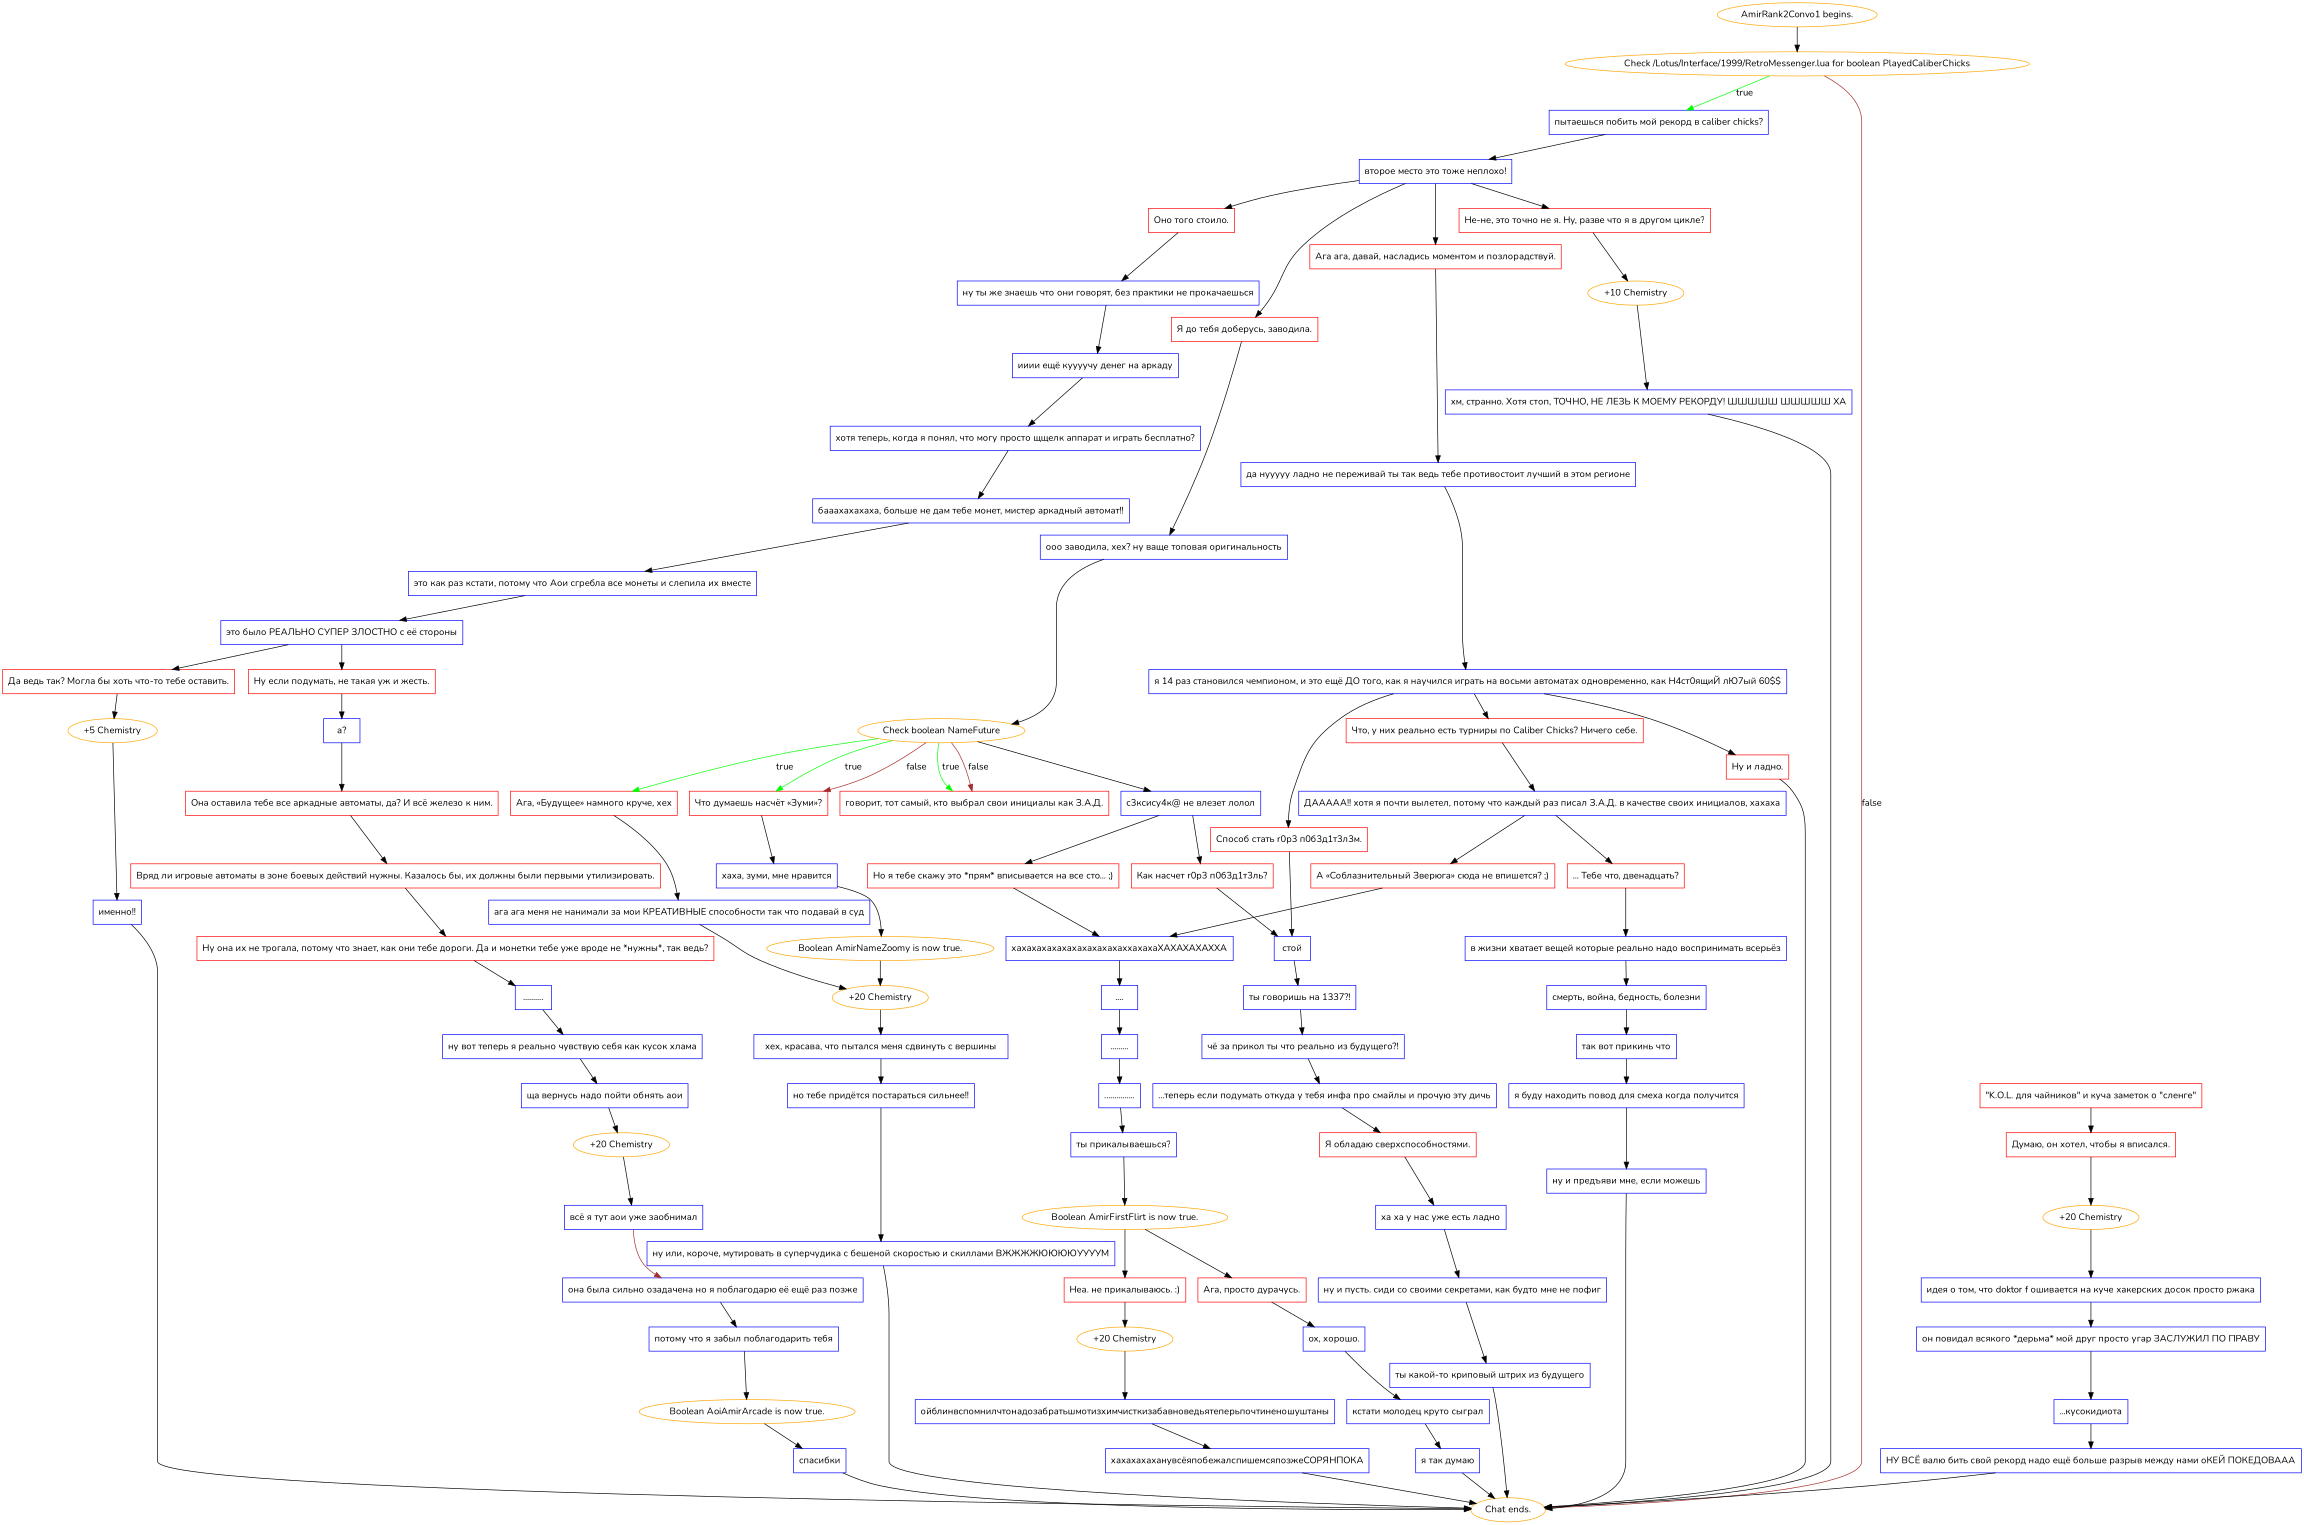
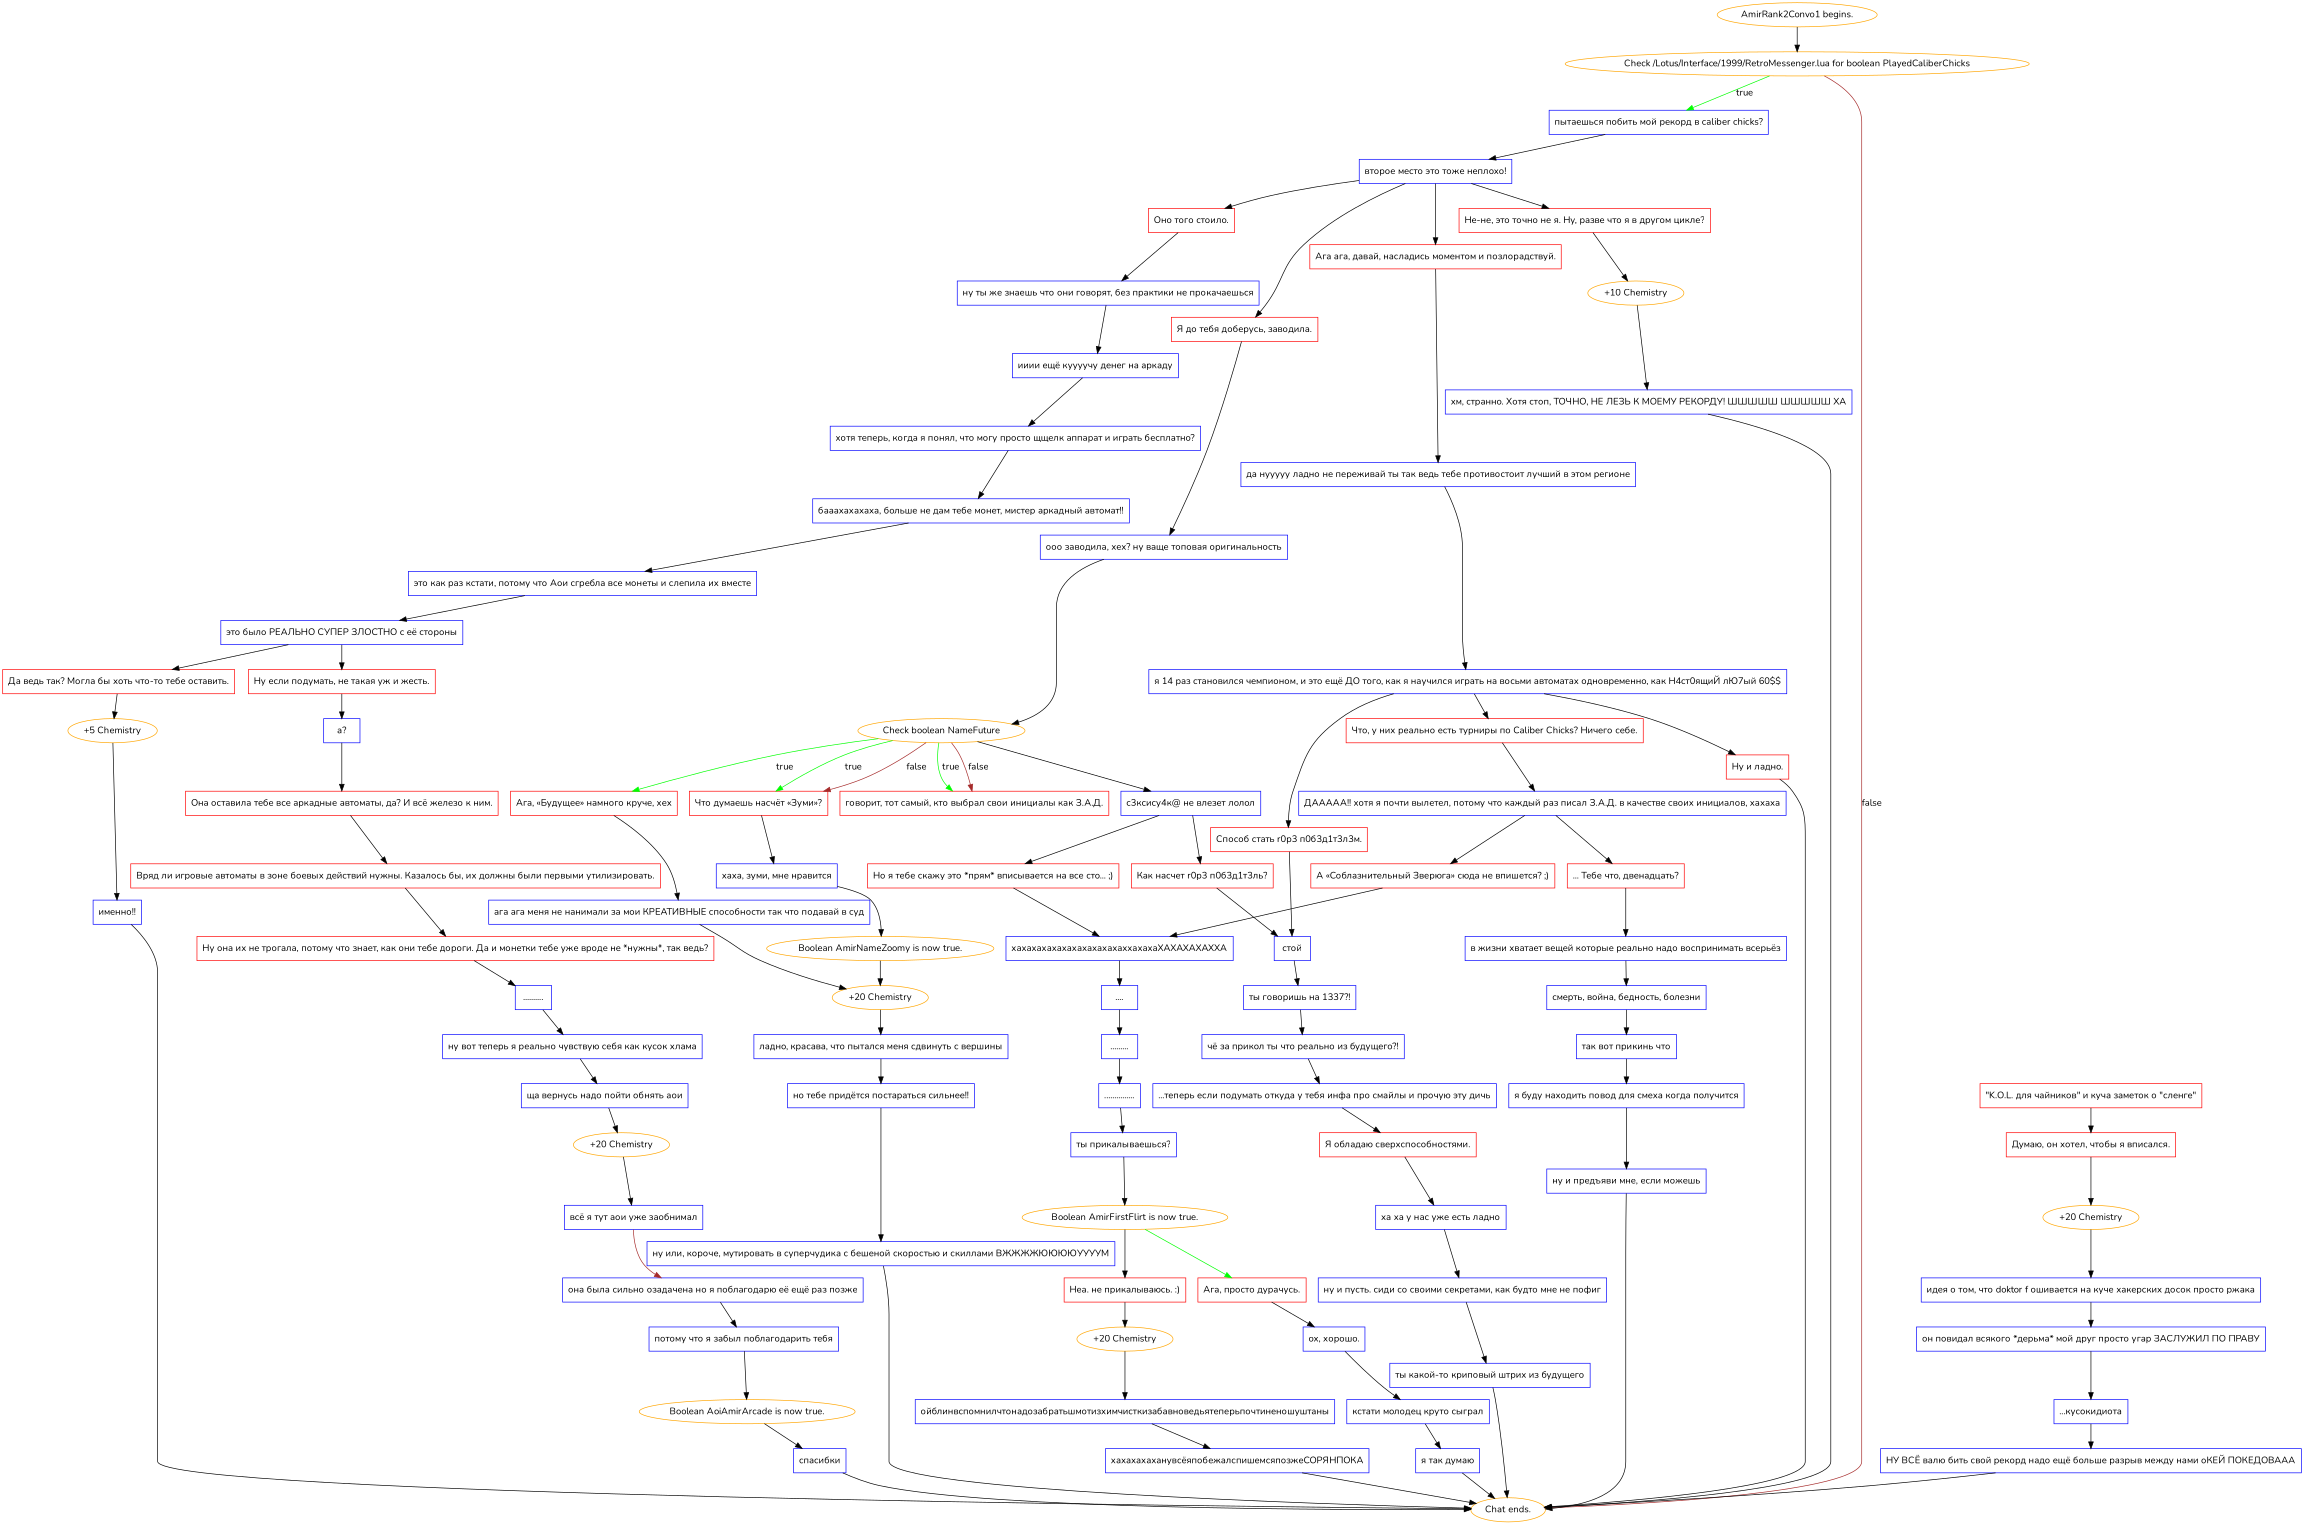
(881, 1047) -> (881, 1047)
(1185, 1252) -> (1185, 1252)
